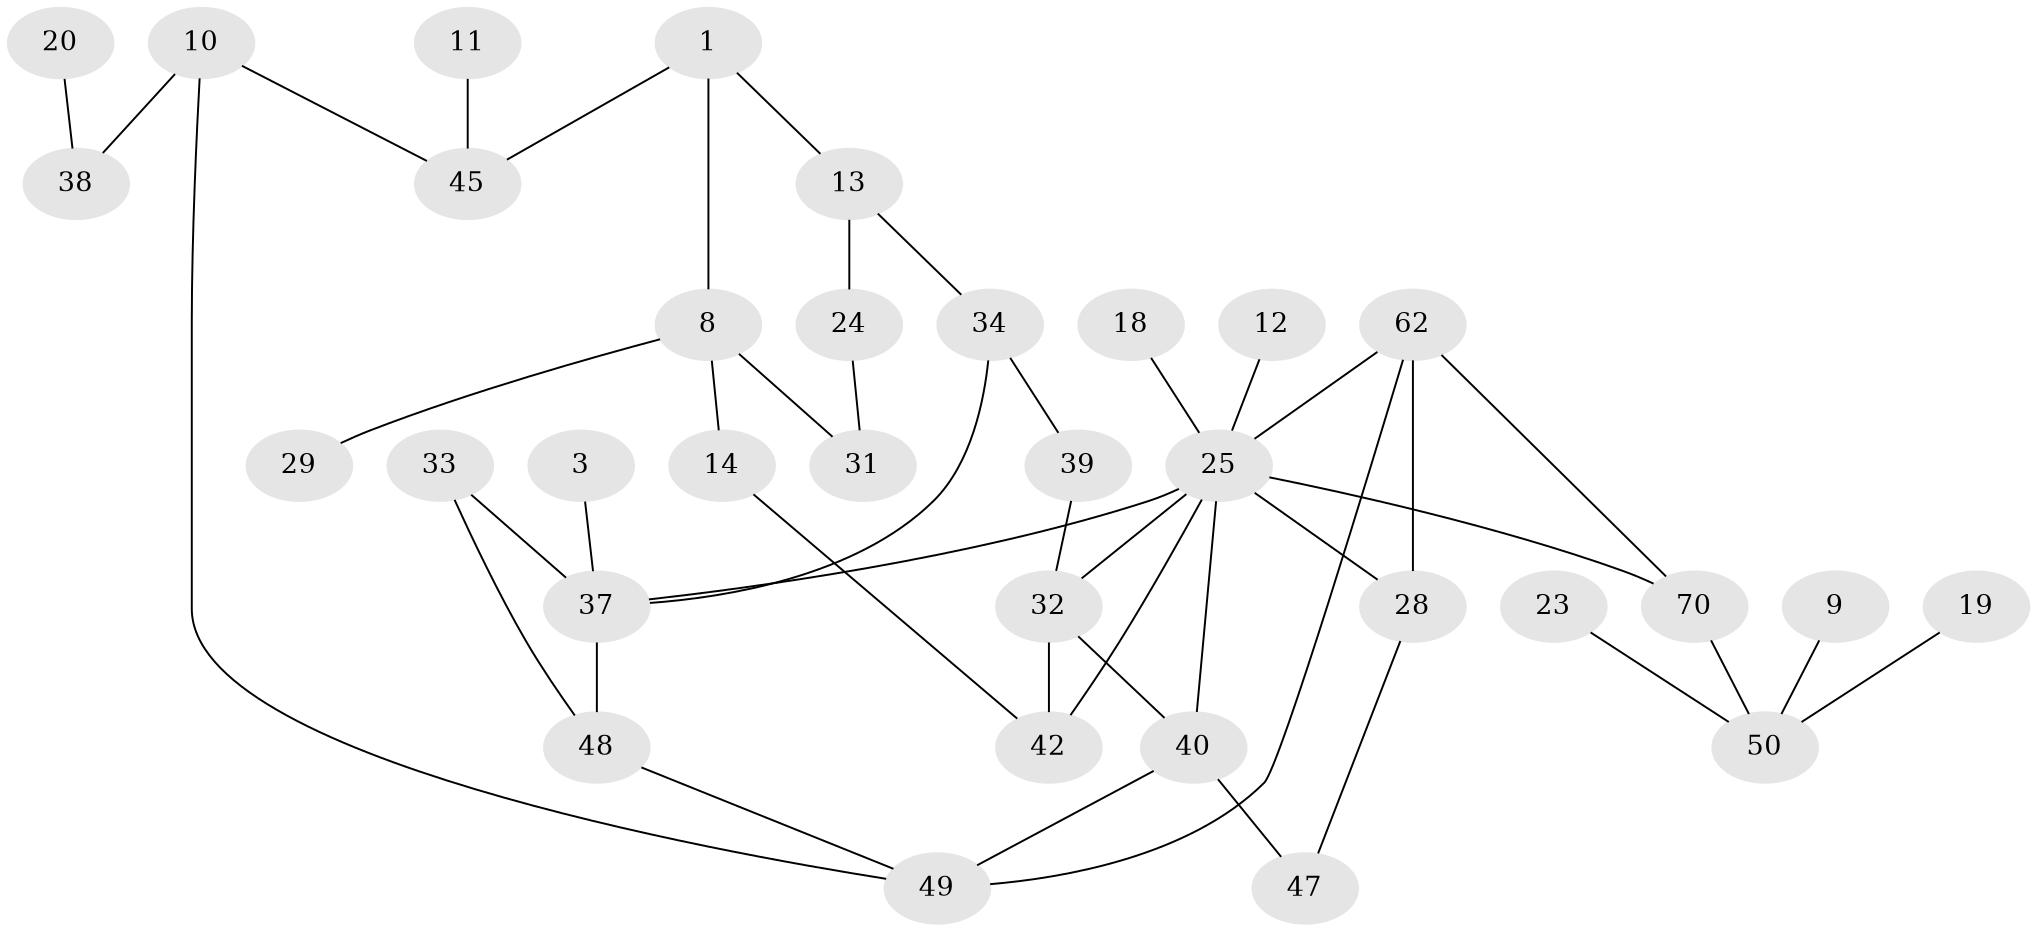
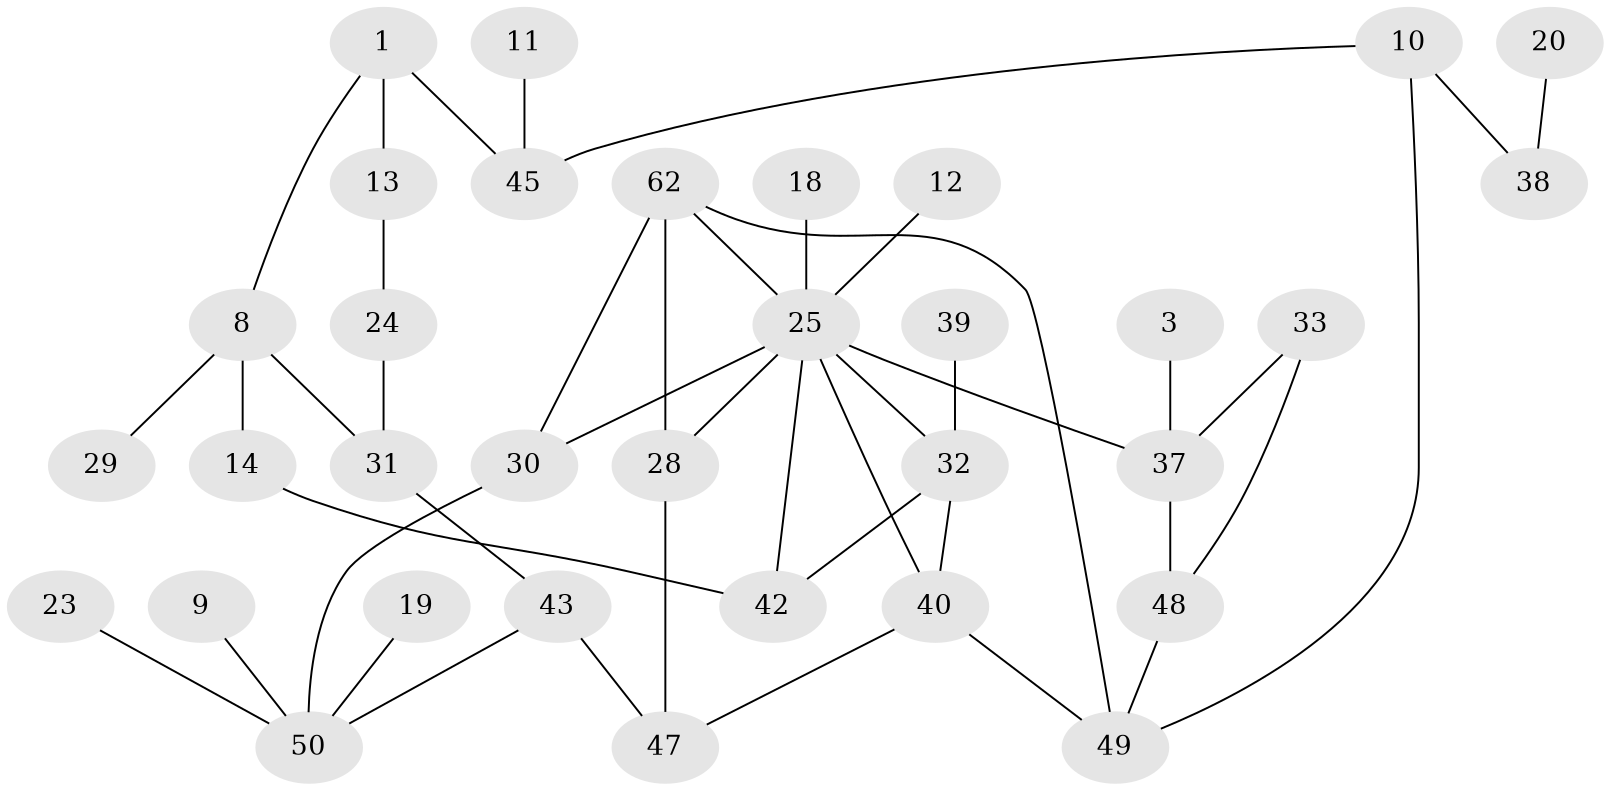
(990, 325) -> none
none -> (558, 607)
(1695, 607) -> (524, 466)
